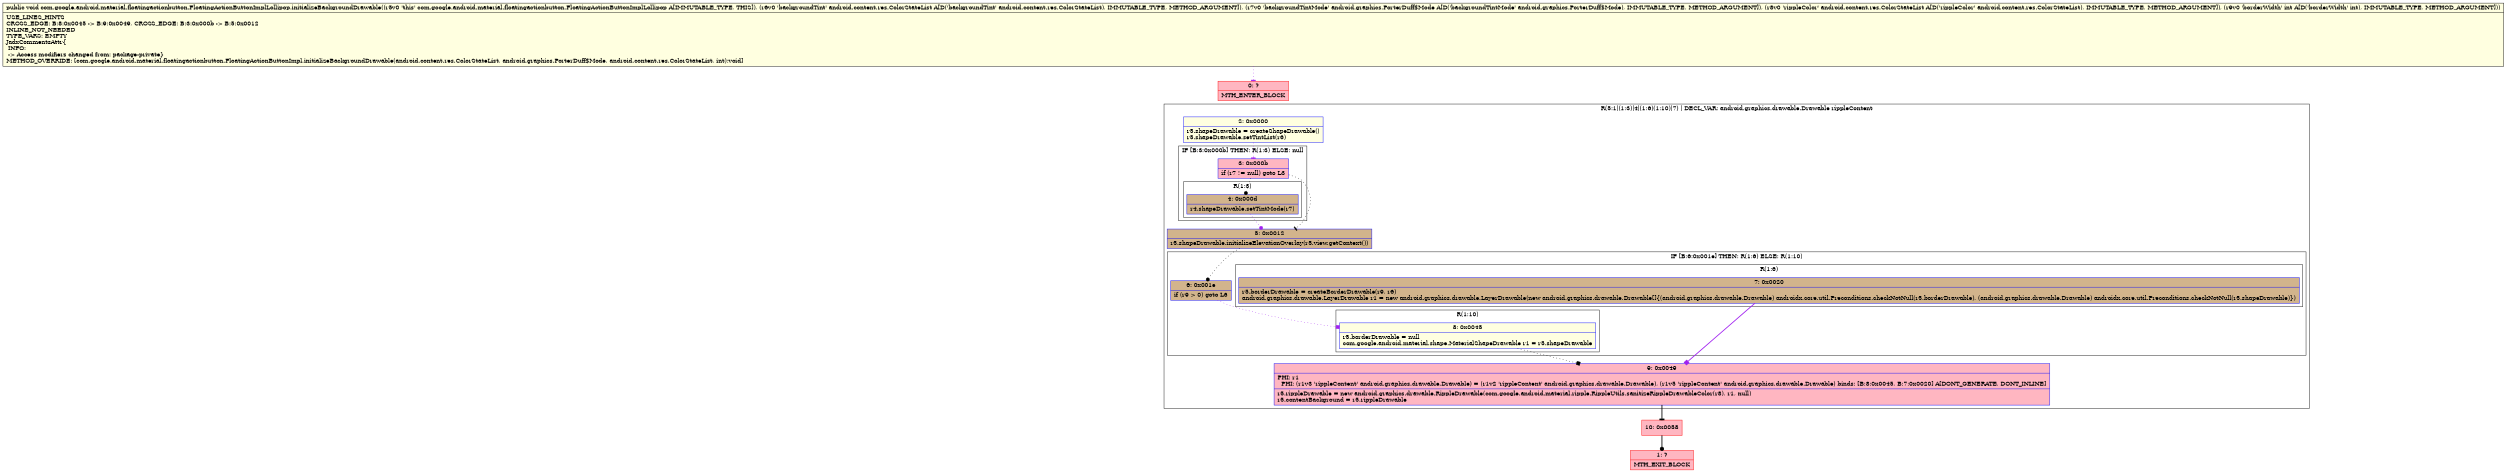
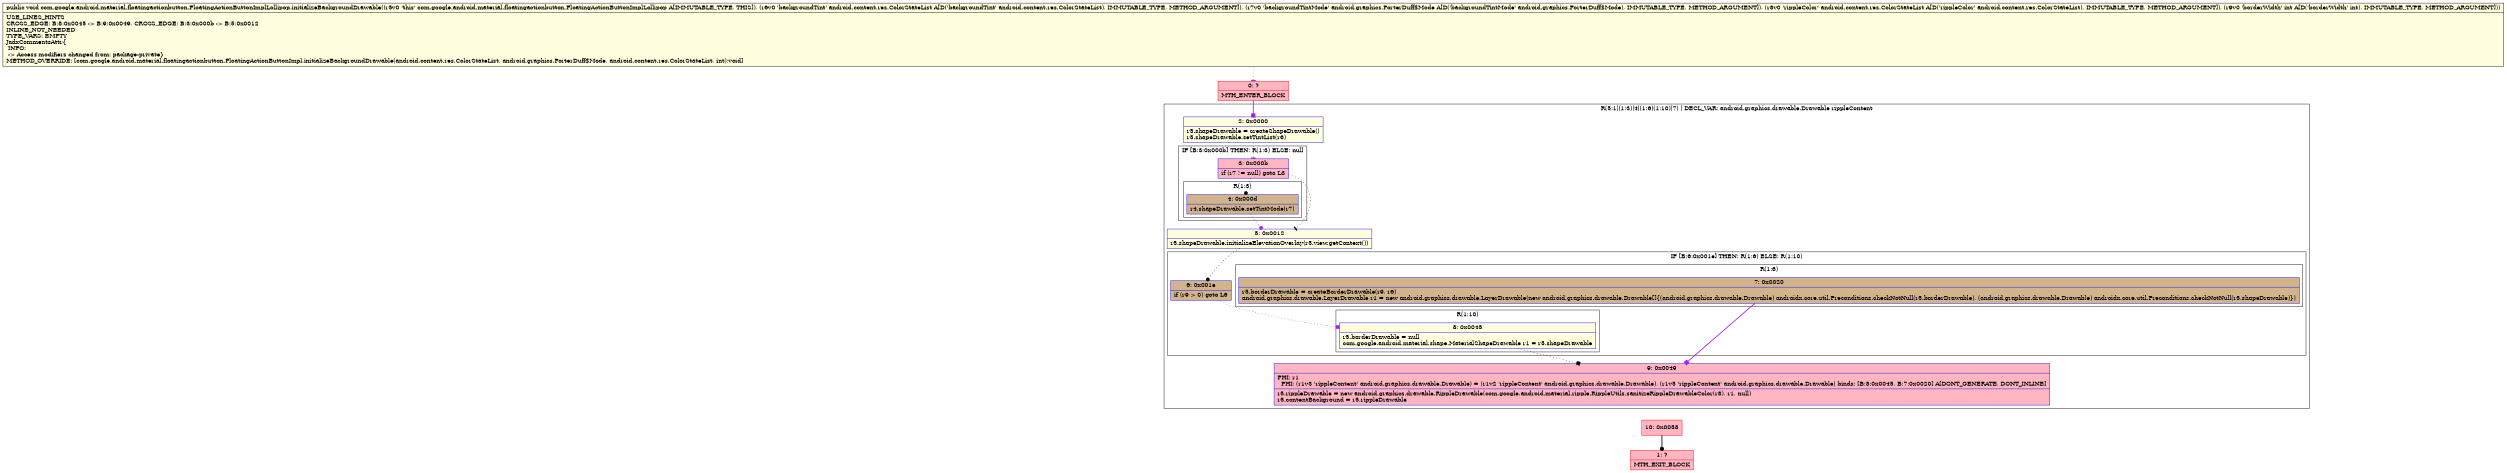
none -> (1253, 107)
(1270, 239) -> (1270, 239)
(1662, 411) -> none
